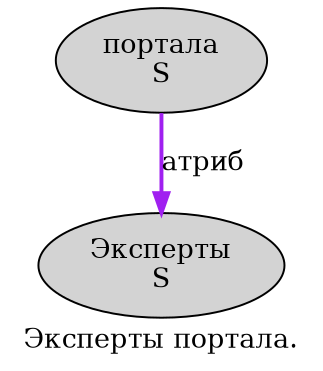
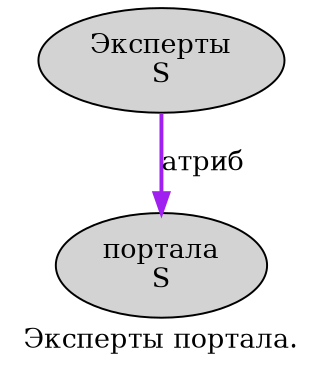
(161, 153) -> (161, 153)
